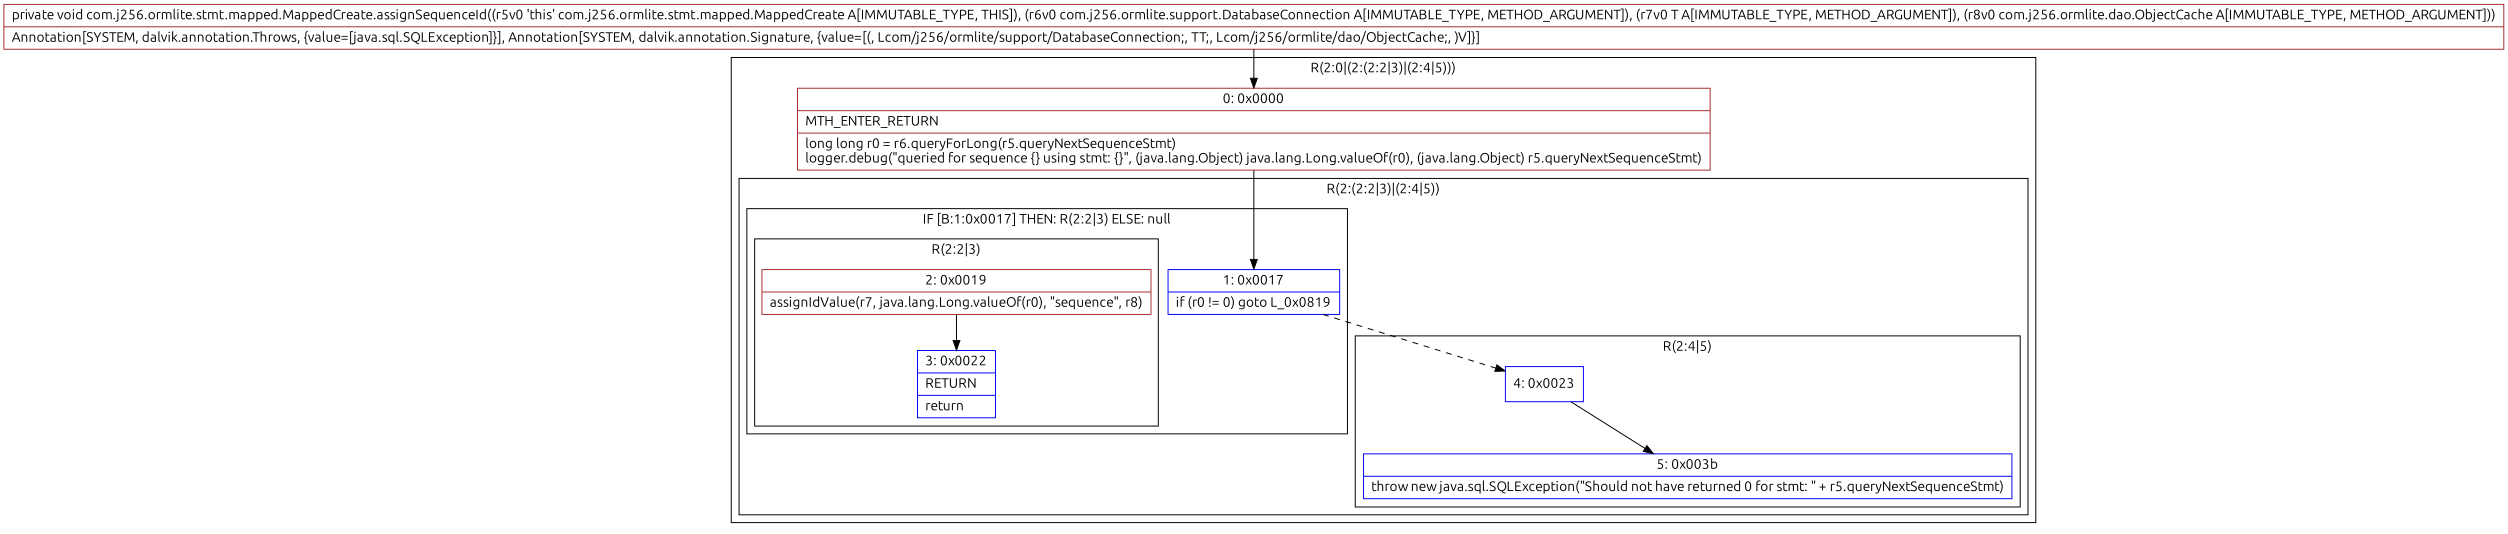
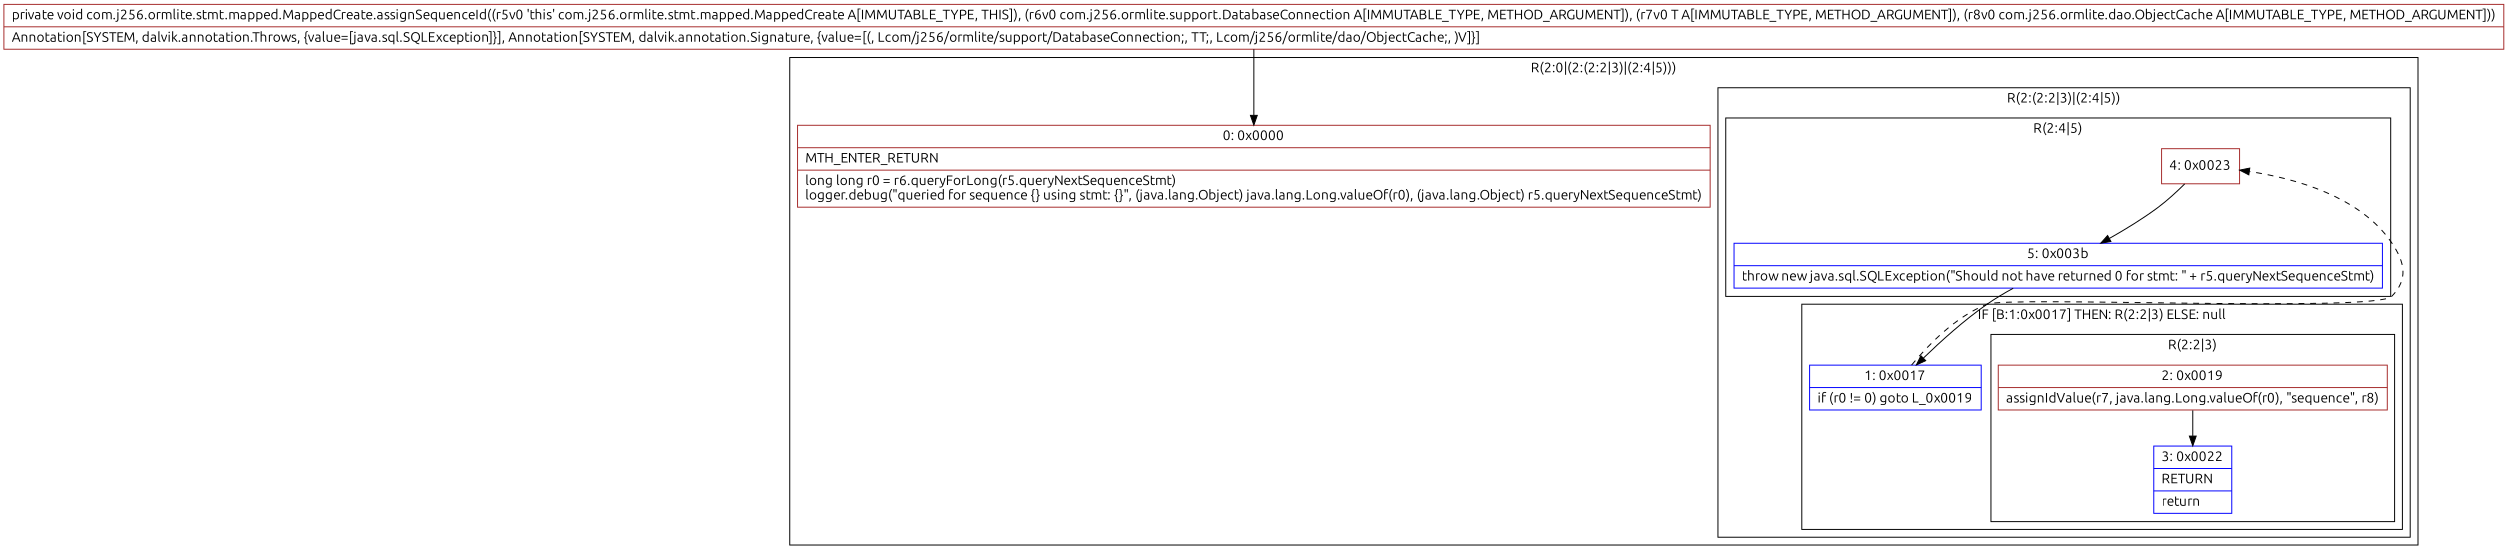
(1254, 215) -> (1966, 320)
(1254, 303) -> (1895, 398)
(1544, 384) -> (2201, 166)
